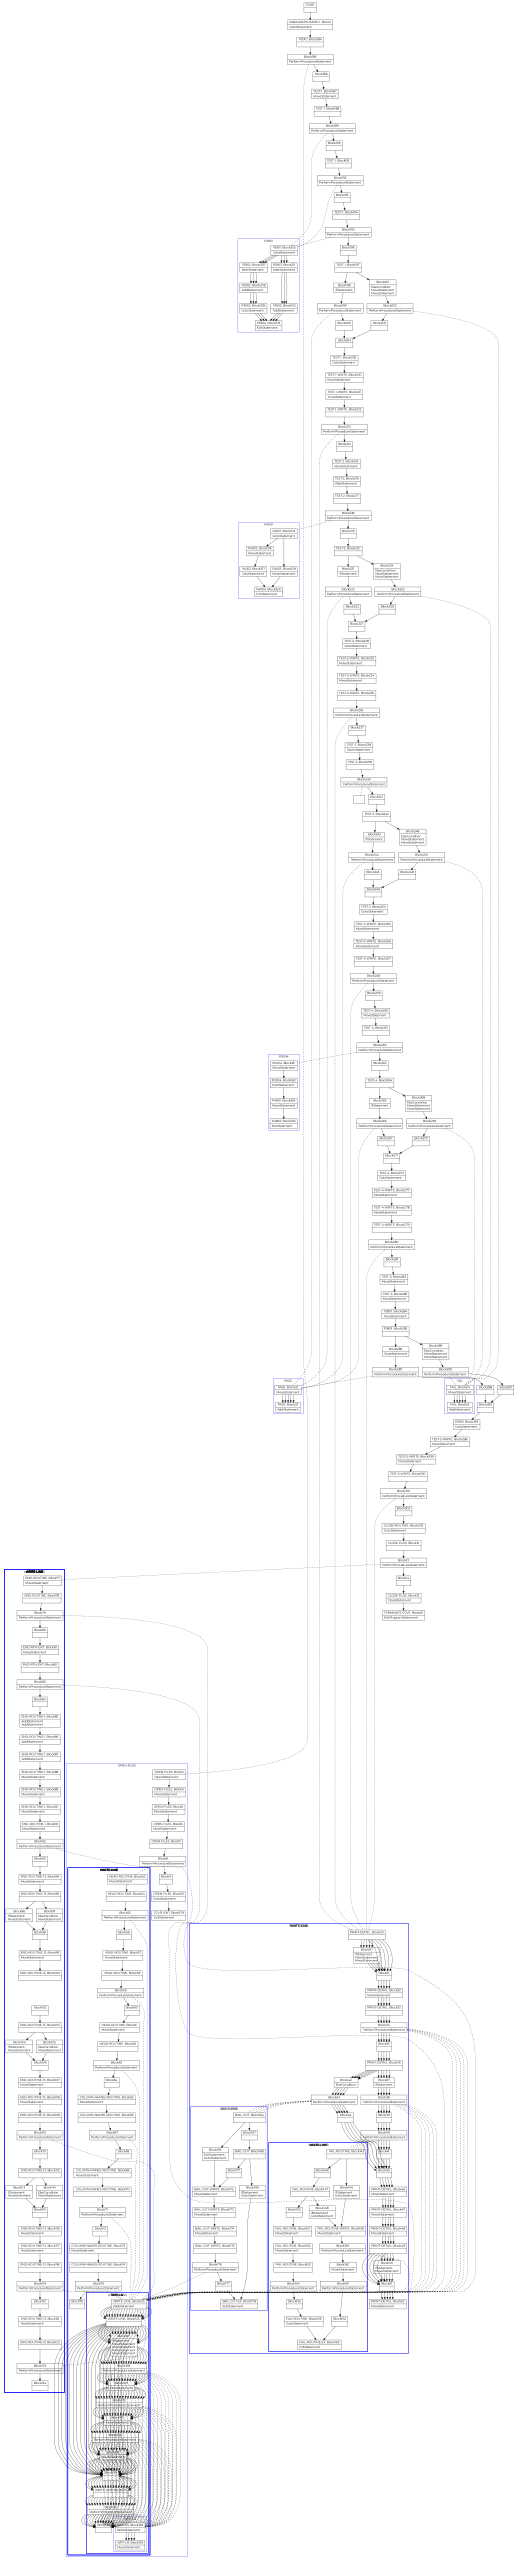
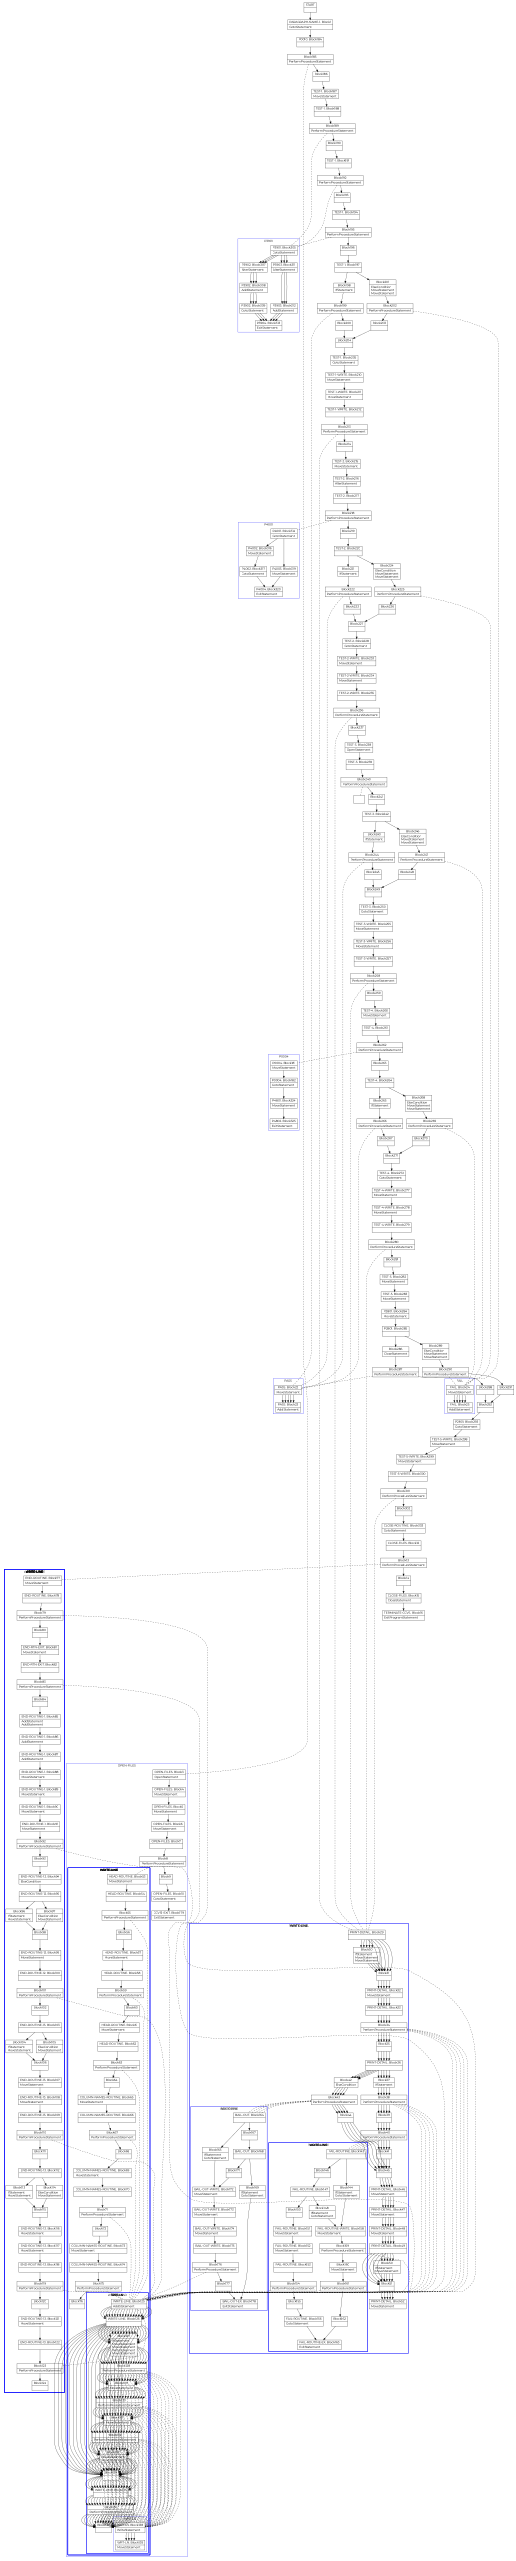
(32, 1882) -> (31, 1882)
none -> (40, 1993)
(214, 2155) -> (213, 2155)
